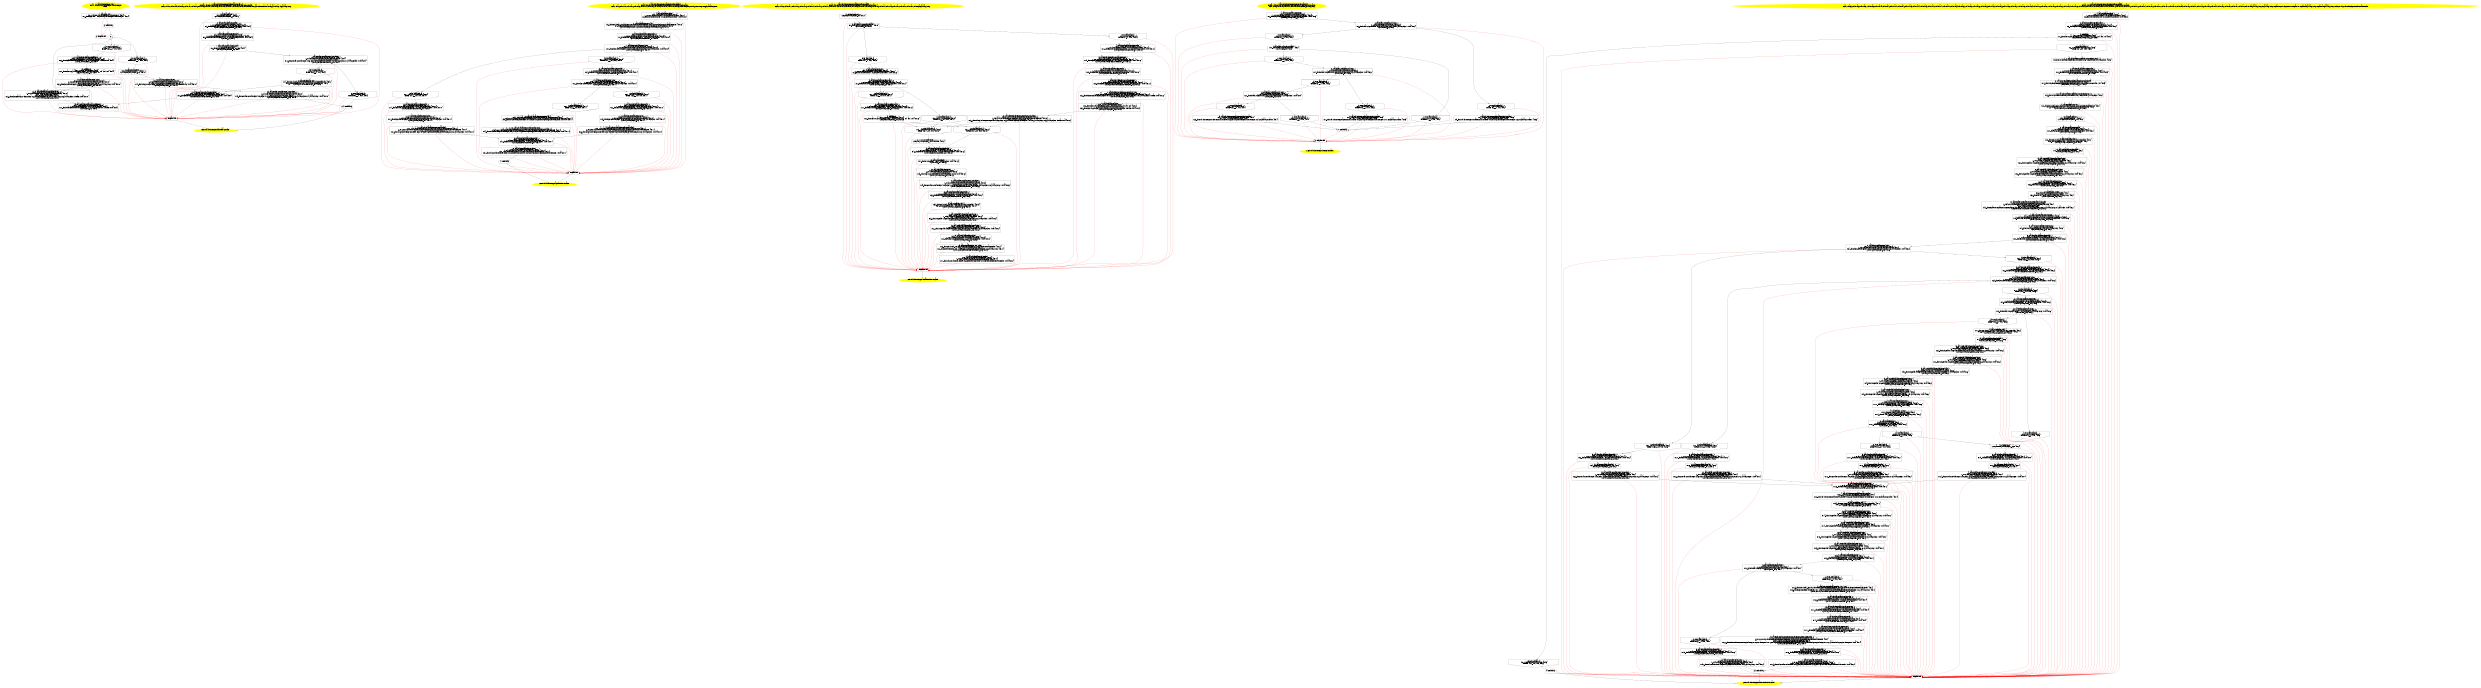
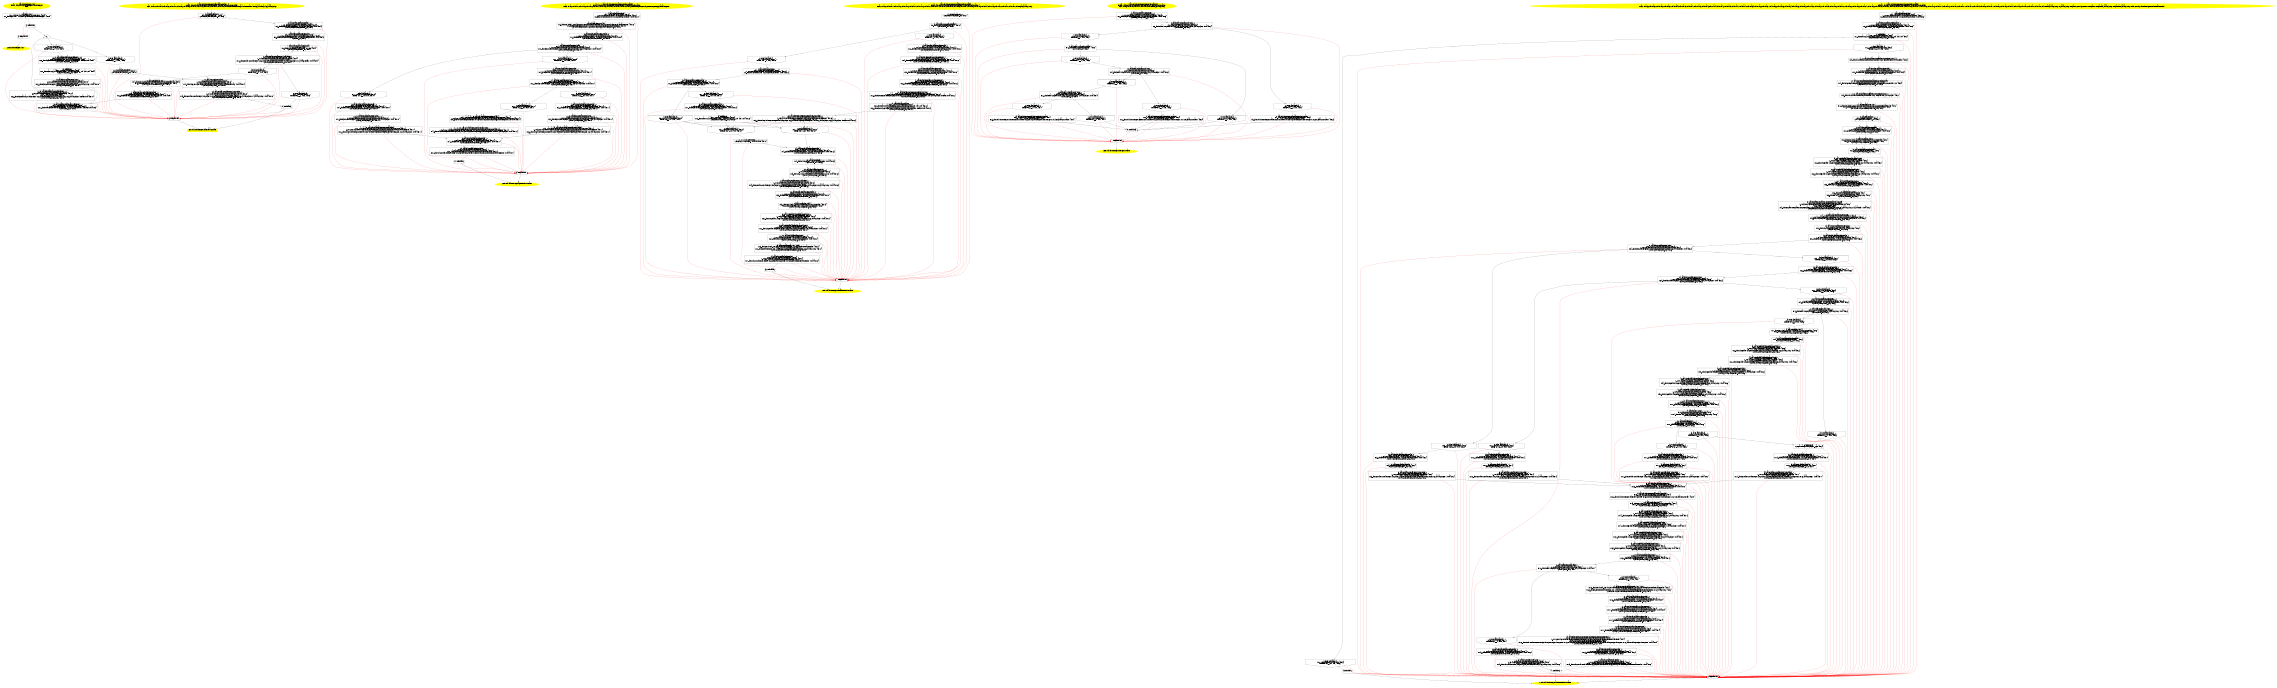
none -> (16, 49)
(215, 131) -> (202, 131)
none -> (770, 270)
